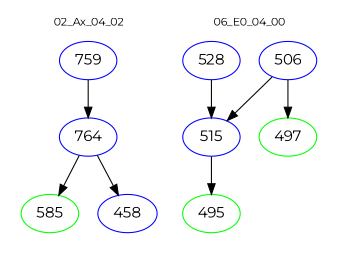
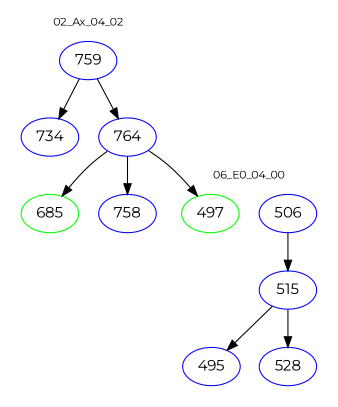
(211, 94) -> (288, 323)
(288, 94) -> (180, 176)
none -> (50, 137)
(50, 214) -> (50, 214)
(128, 214) -> (128, 214)
(211, 214) -> (211, 367)
